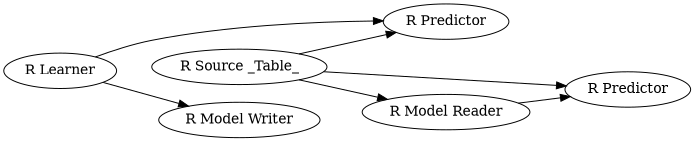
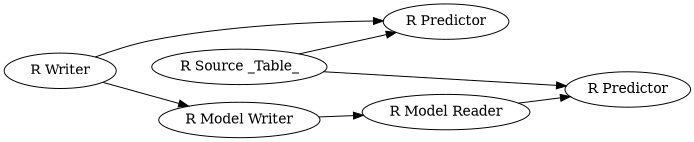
(60, 71) -> (60, 71)
(338, 89) -> (336, 116)
